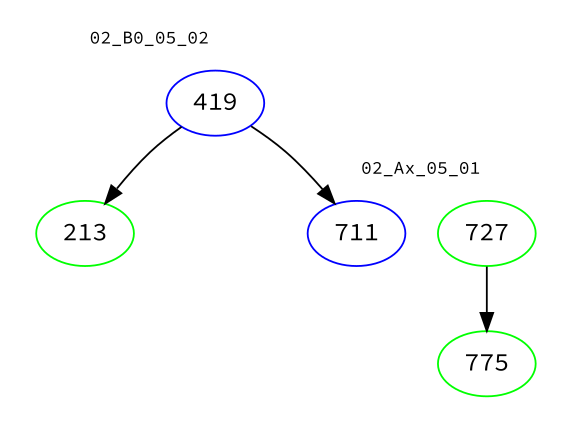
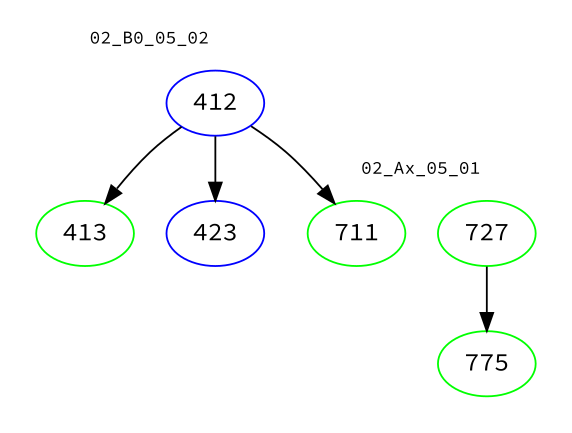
(215, 103) -> (215, 103)
(85, 233) -> (85, 233)
none -> (215, 233)
(357, 233) -> (357, 233)
